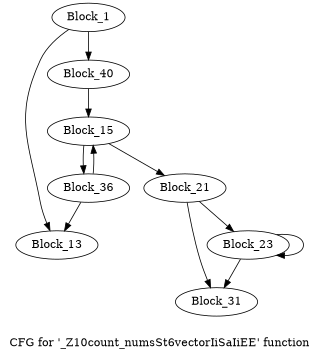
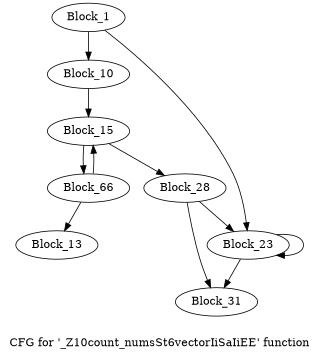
(89, 74) -> (89, 74)
(26, 121) -> (193, 114)
(89, 188) -> (89, 188)
(185, 188) -> (185, 188)
